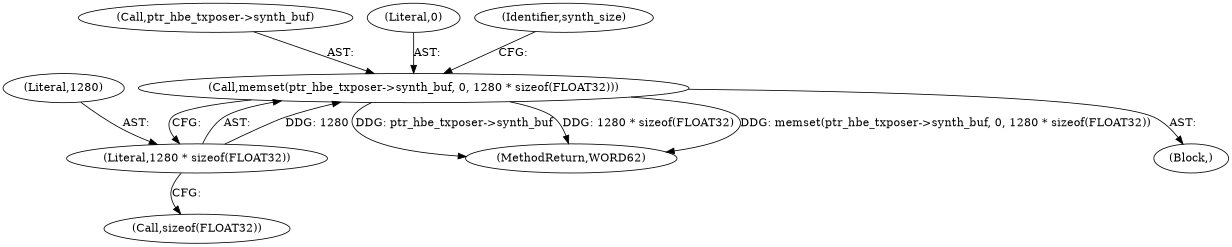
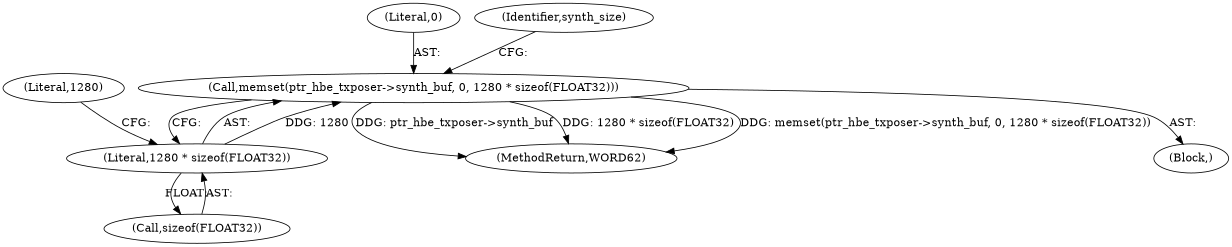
(216, 18) -> none
(138, 123) -> (138, 123)
(189, 194) -> (189, 194)
none -> (205, 198)
